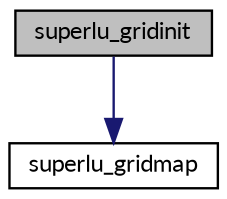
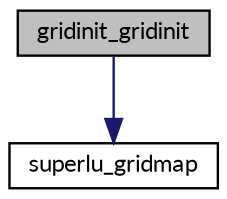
(114, 33) -> (114, 33)
